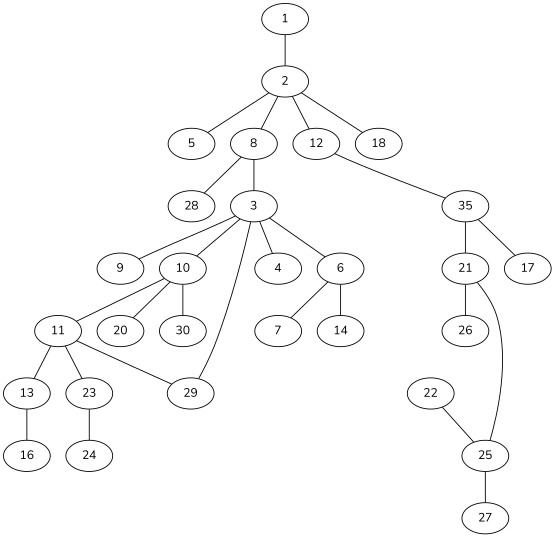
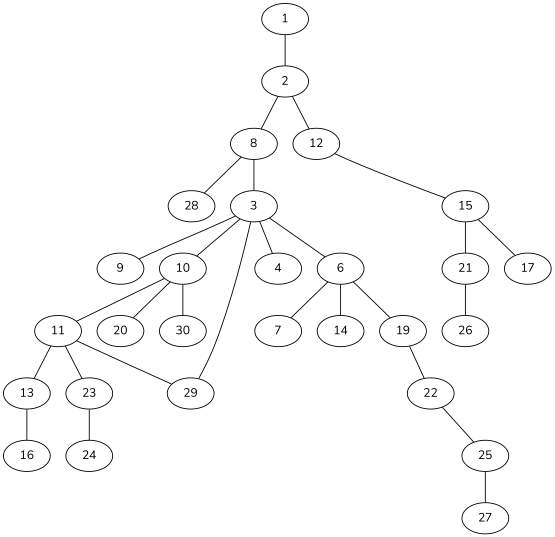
(192, 144) -> none
(379, 144) -> none
(465, 206) -> (465, 206)
none -> (403, 331)
(502, 359) -> none
